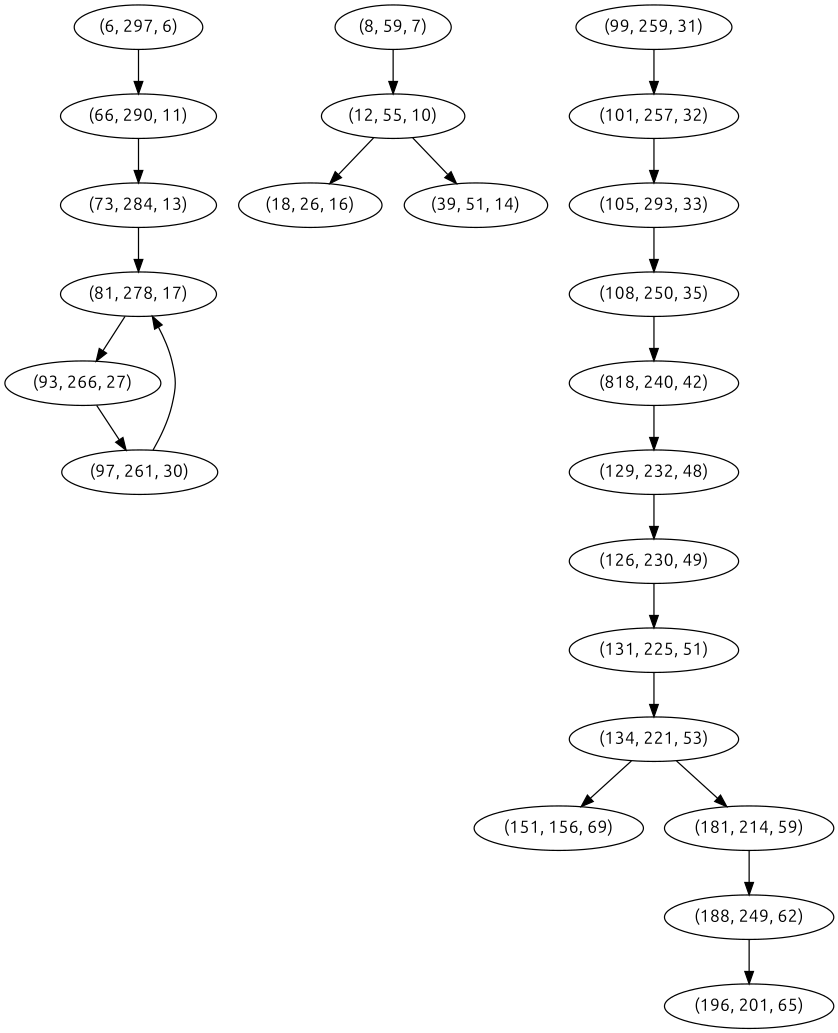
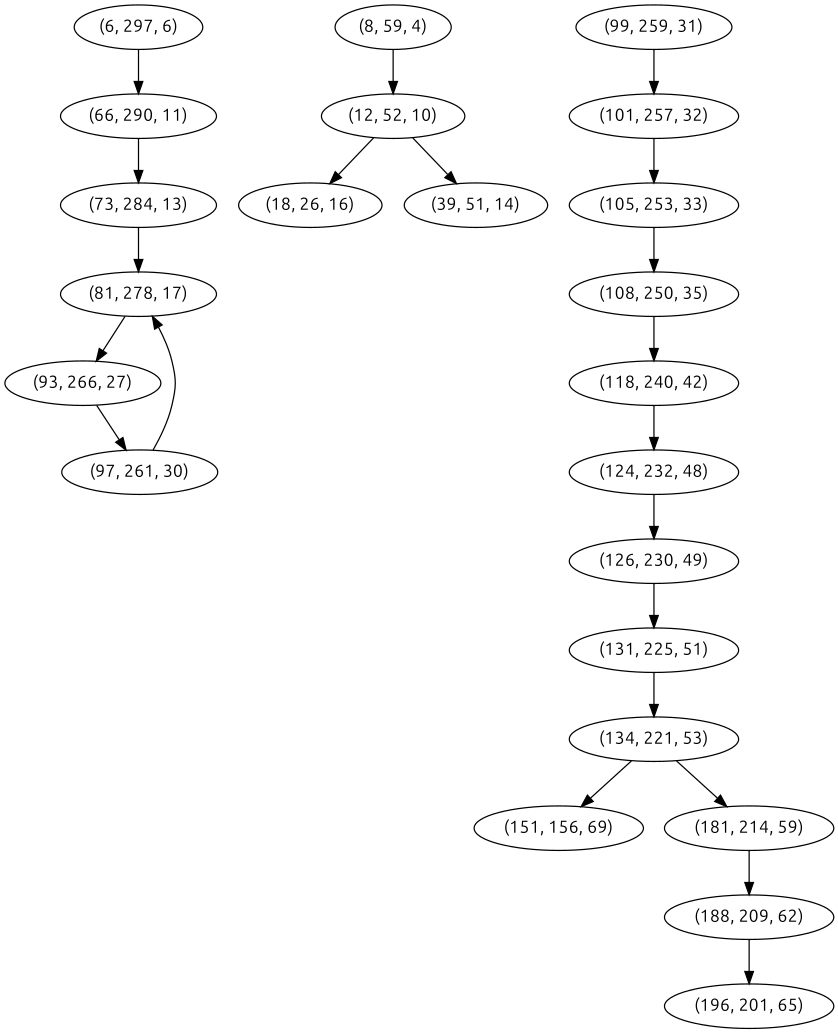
(393, 27) -> (393, 27)
(393, 116) -> (393, 116)
(654, 205) -> (654, 205)
(654, 383) -> (654, 383)
(654, 472) -> (654, 472)
(749, 917) -> (749, 917)
